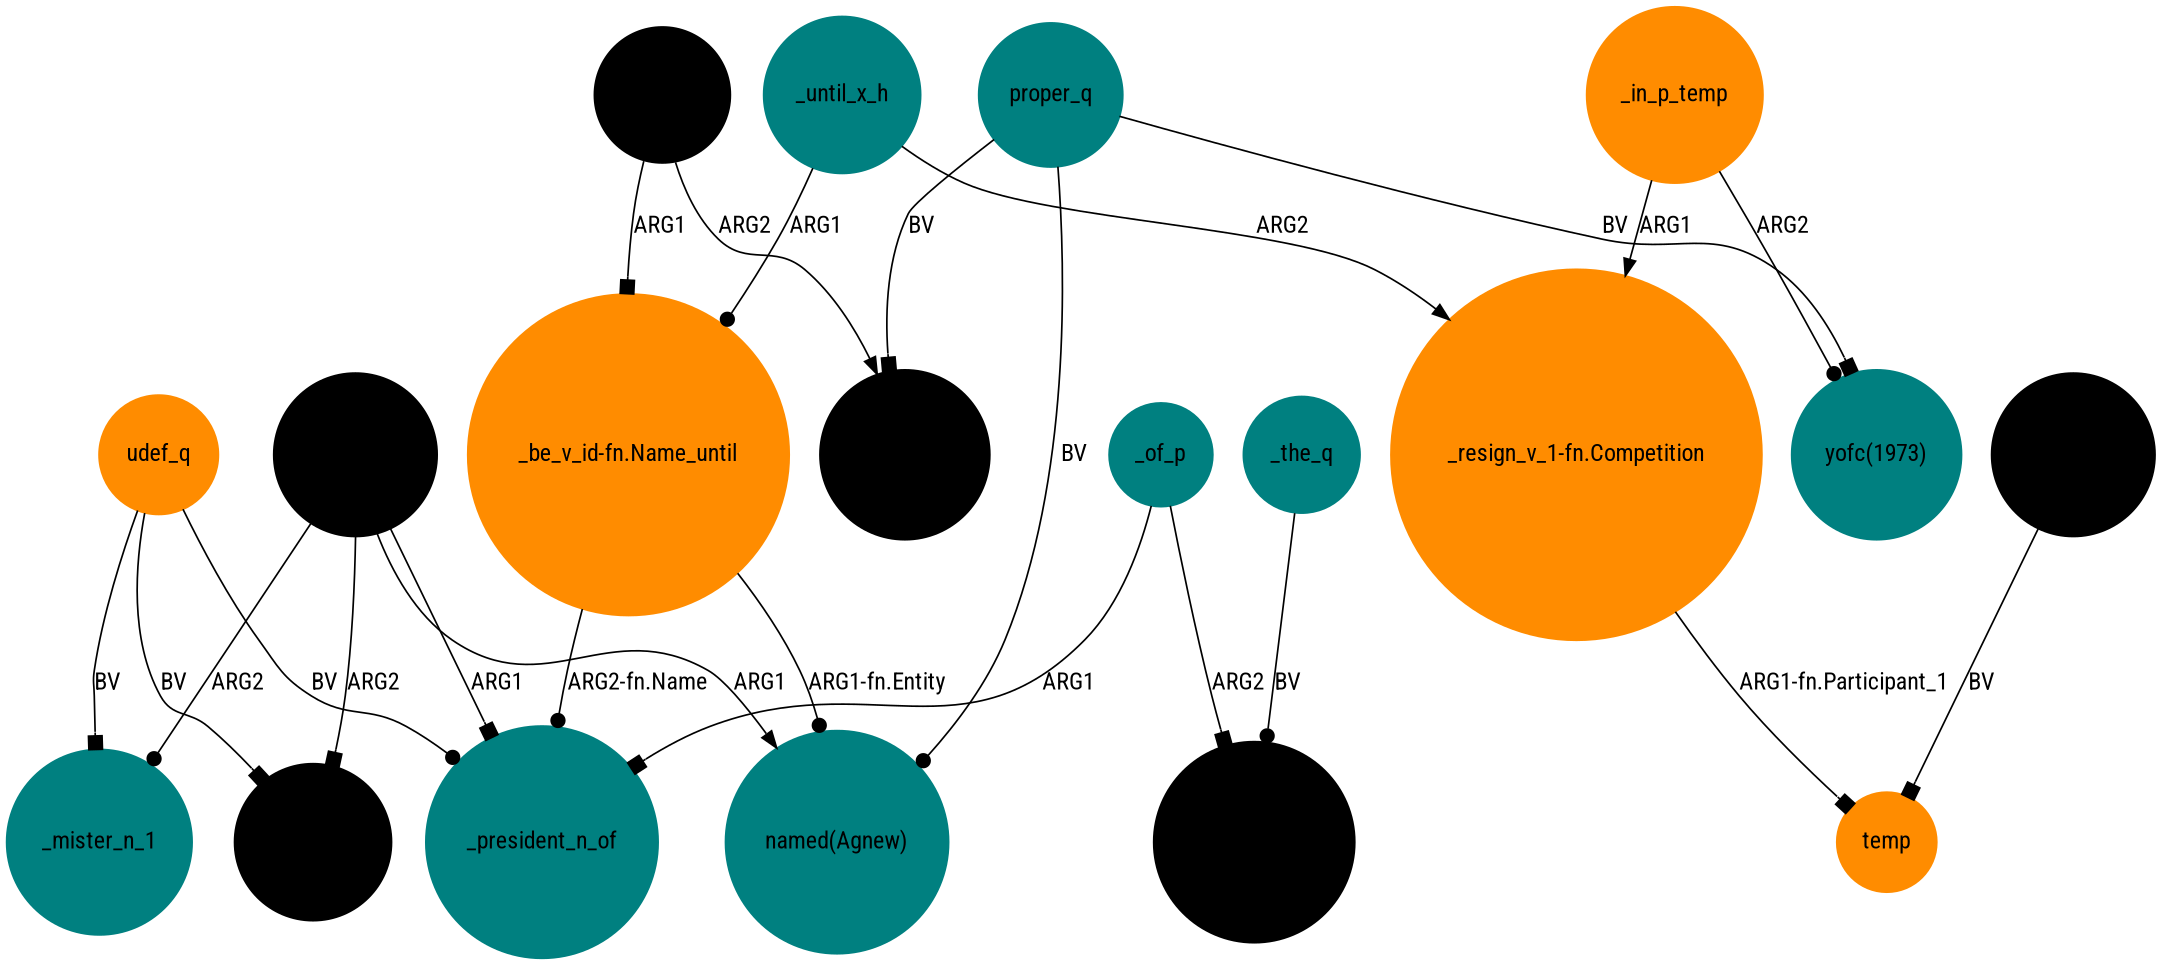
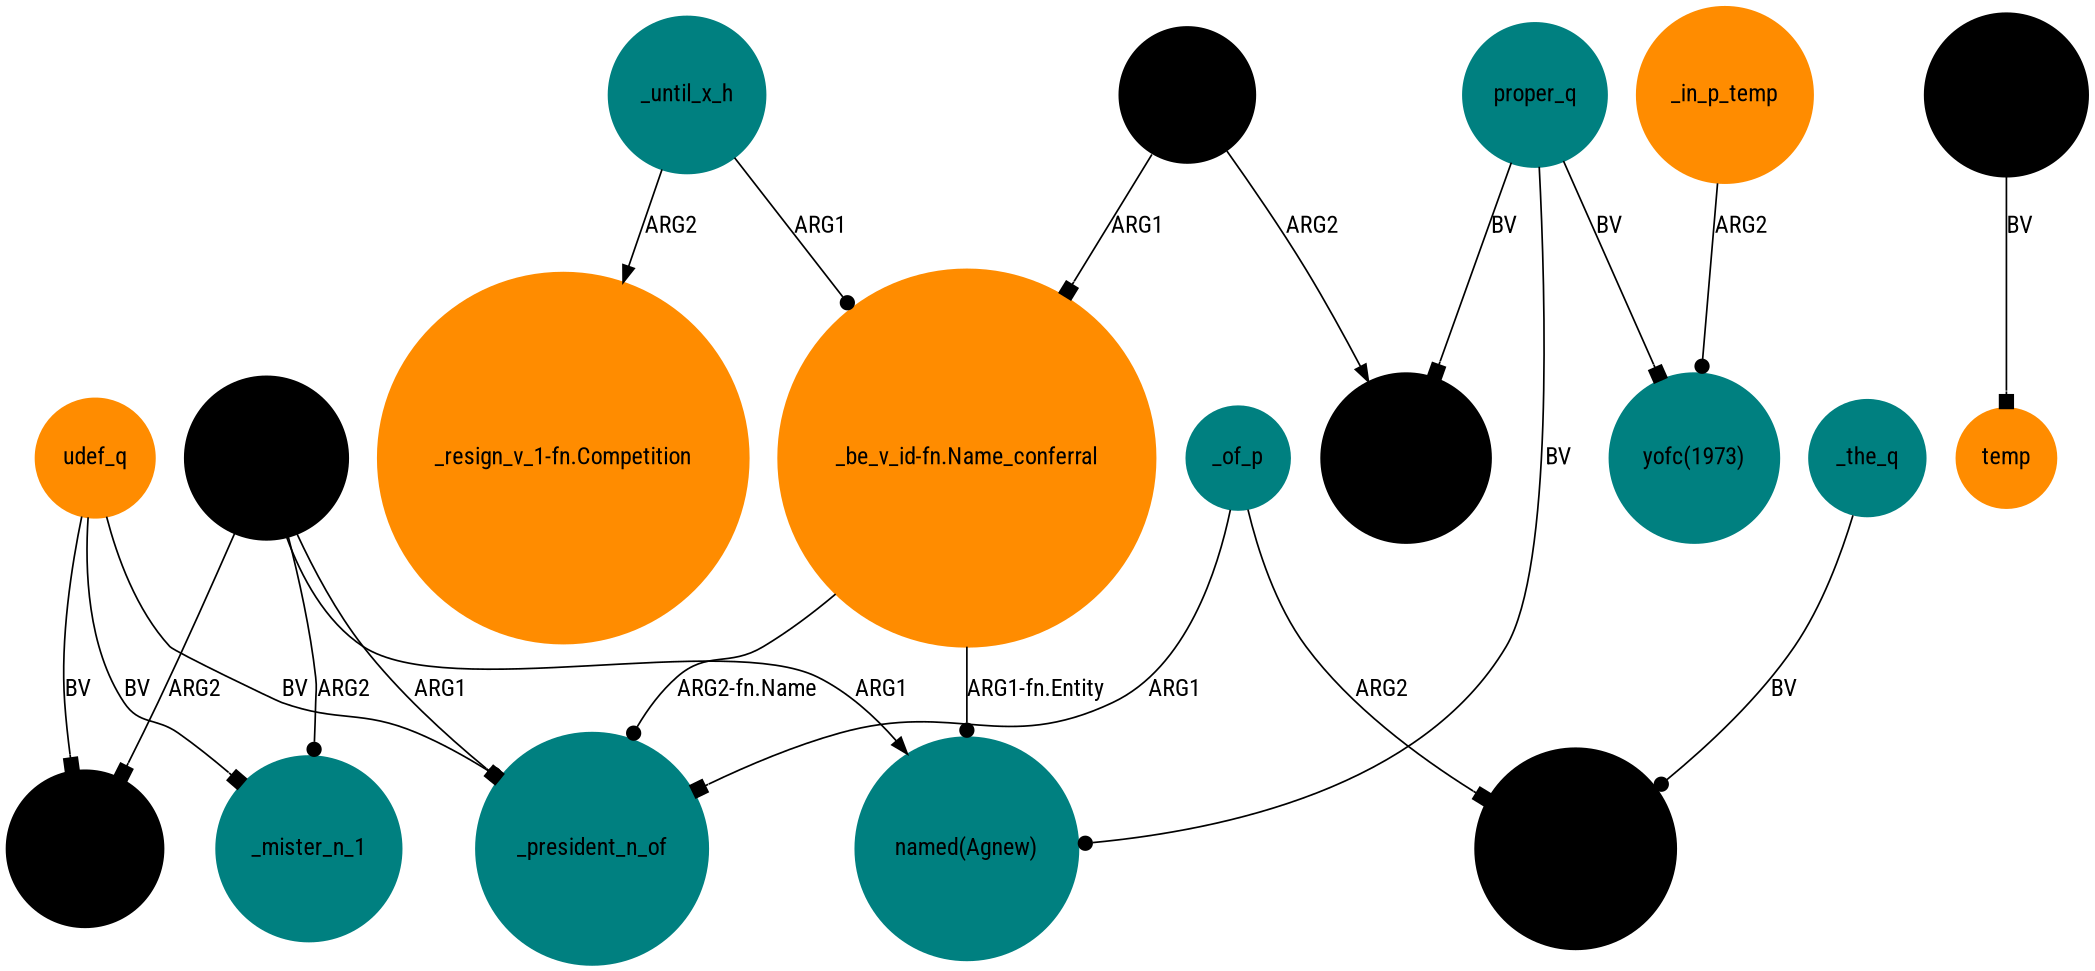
(1641, 220) -> none
(628, 455) -> (967, 458)
(1751, 709) -> none
